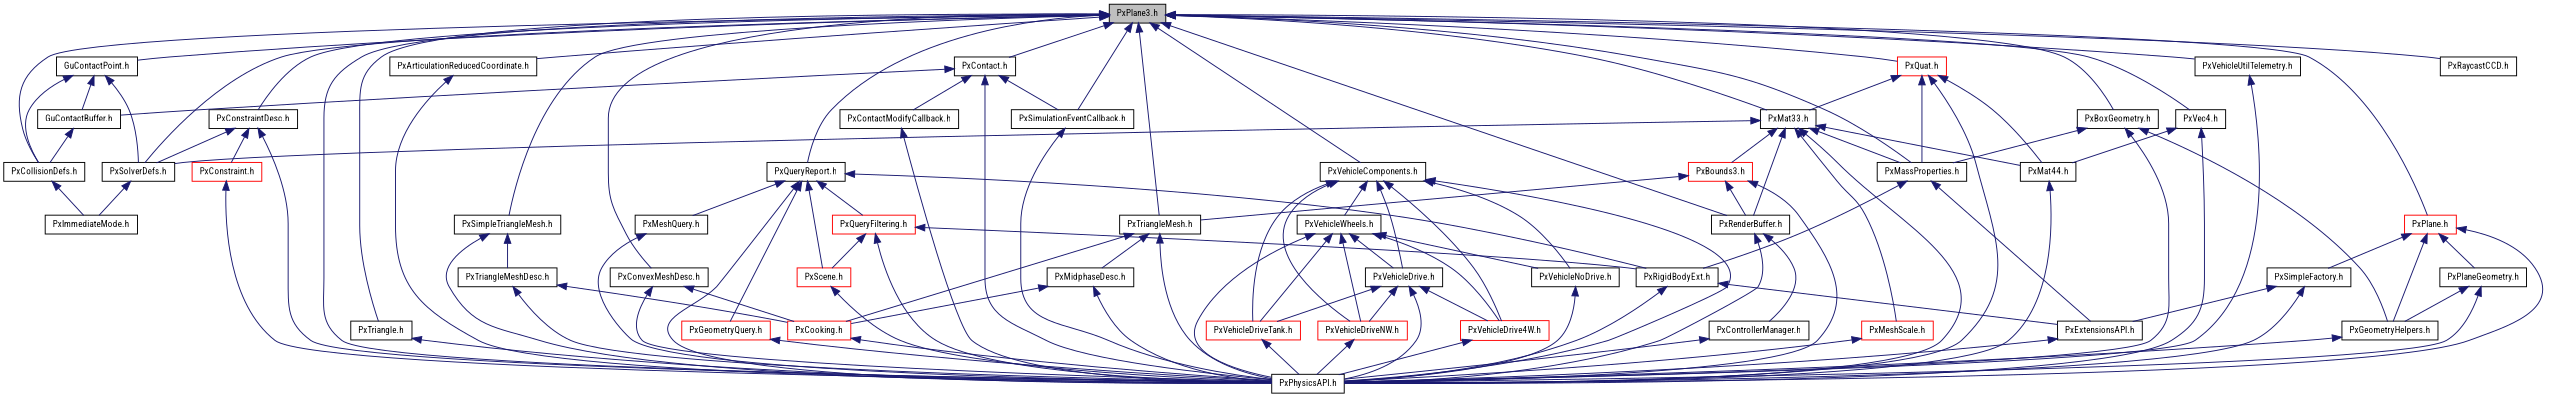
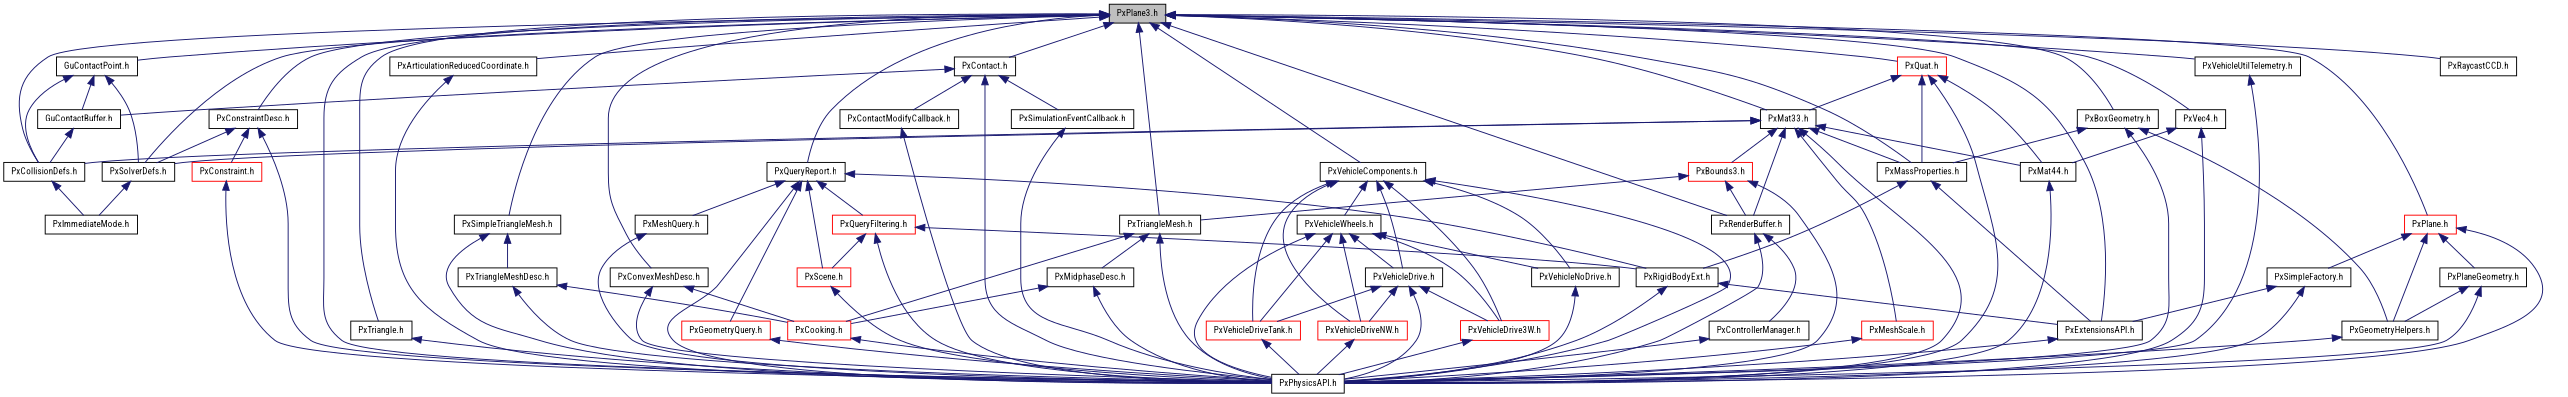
(1102, 71) -> (1900, 47)
none -> (917, 136)
(1505, 331) -> (1505, 331)
